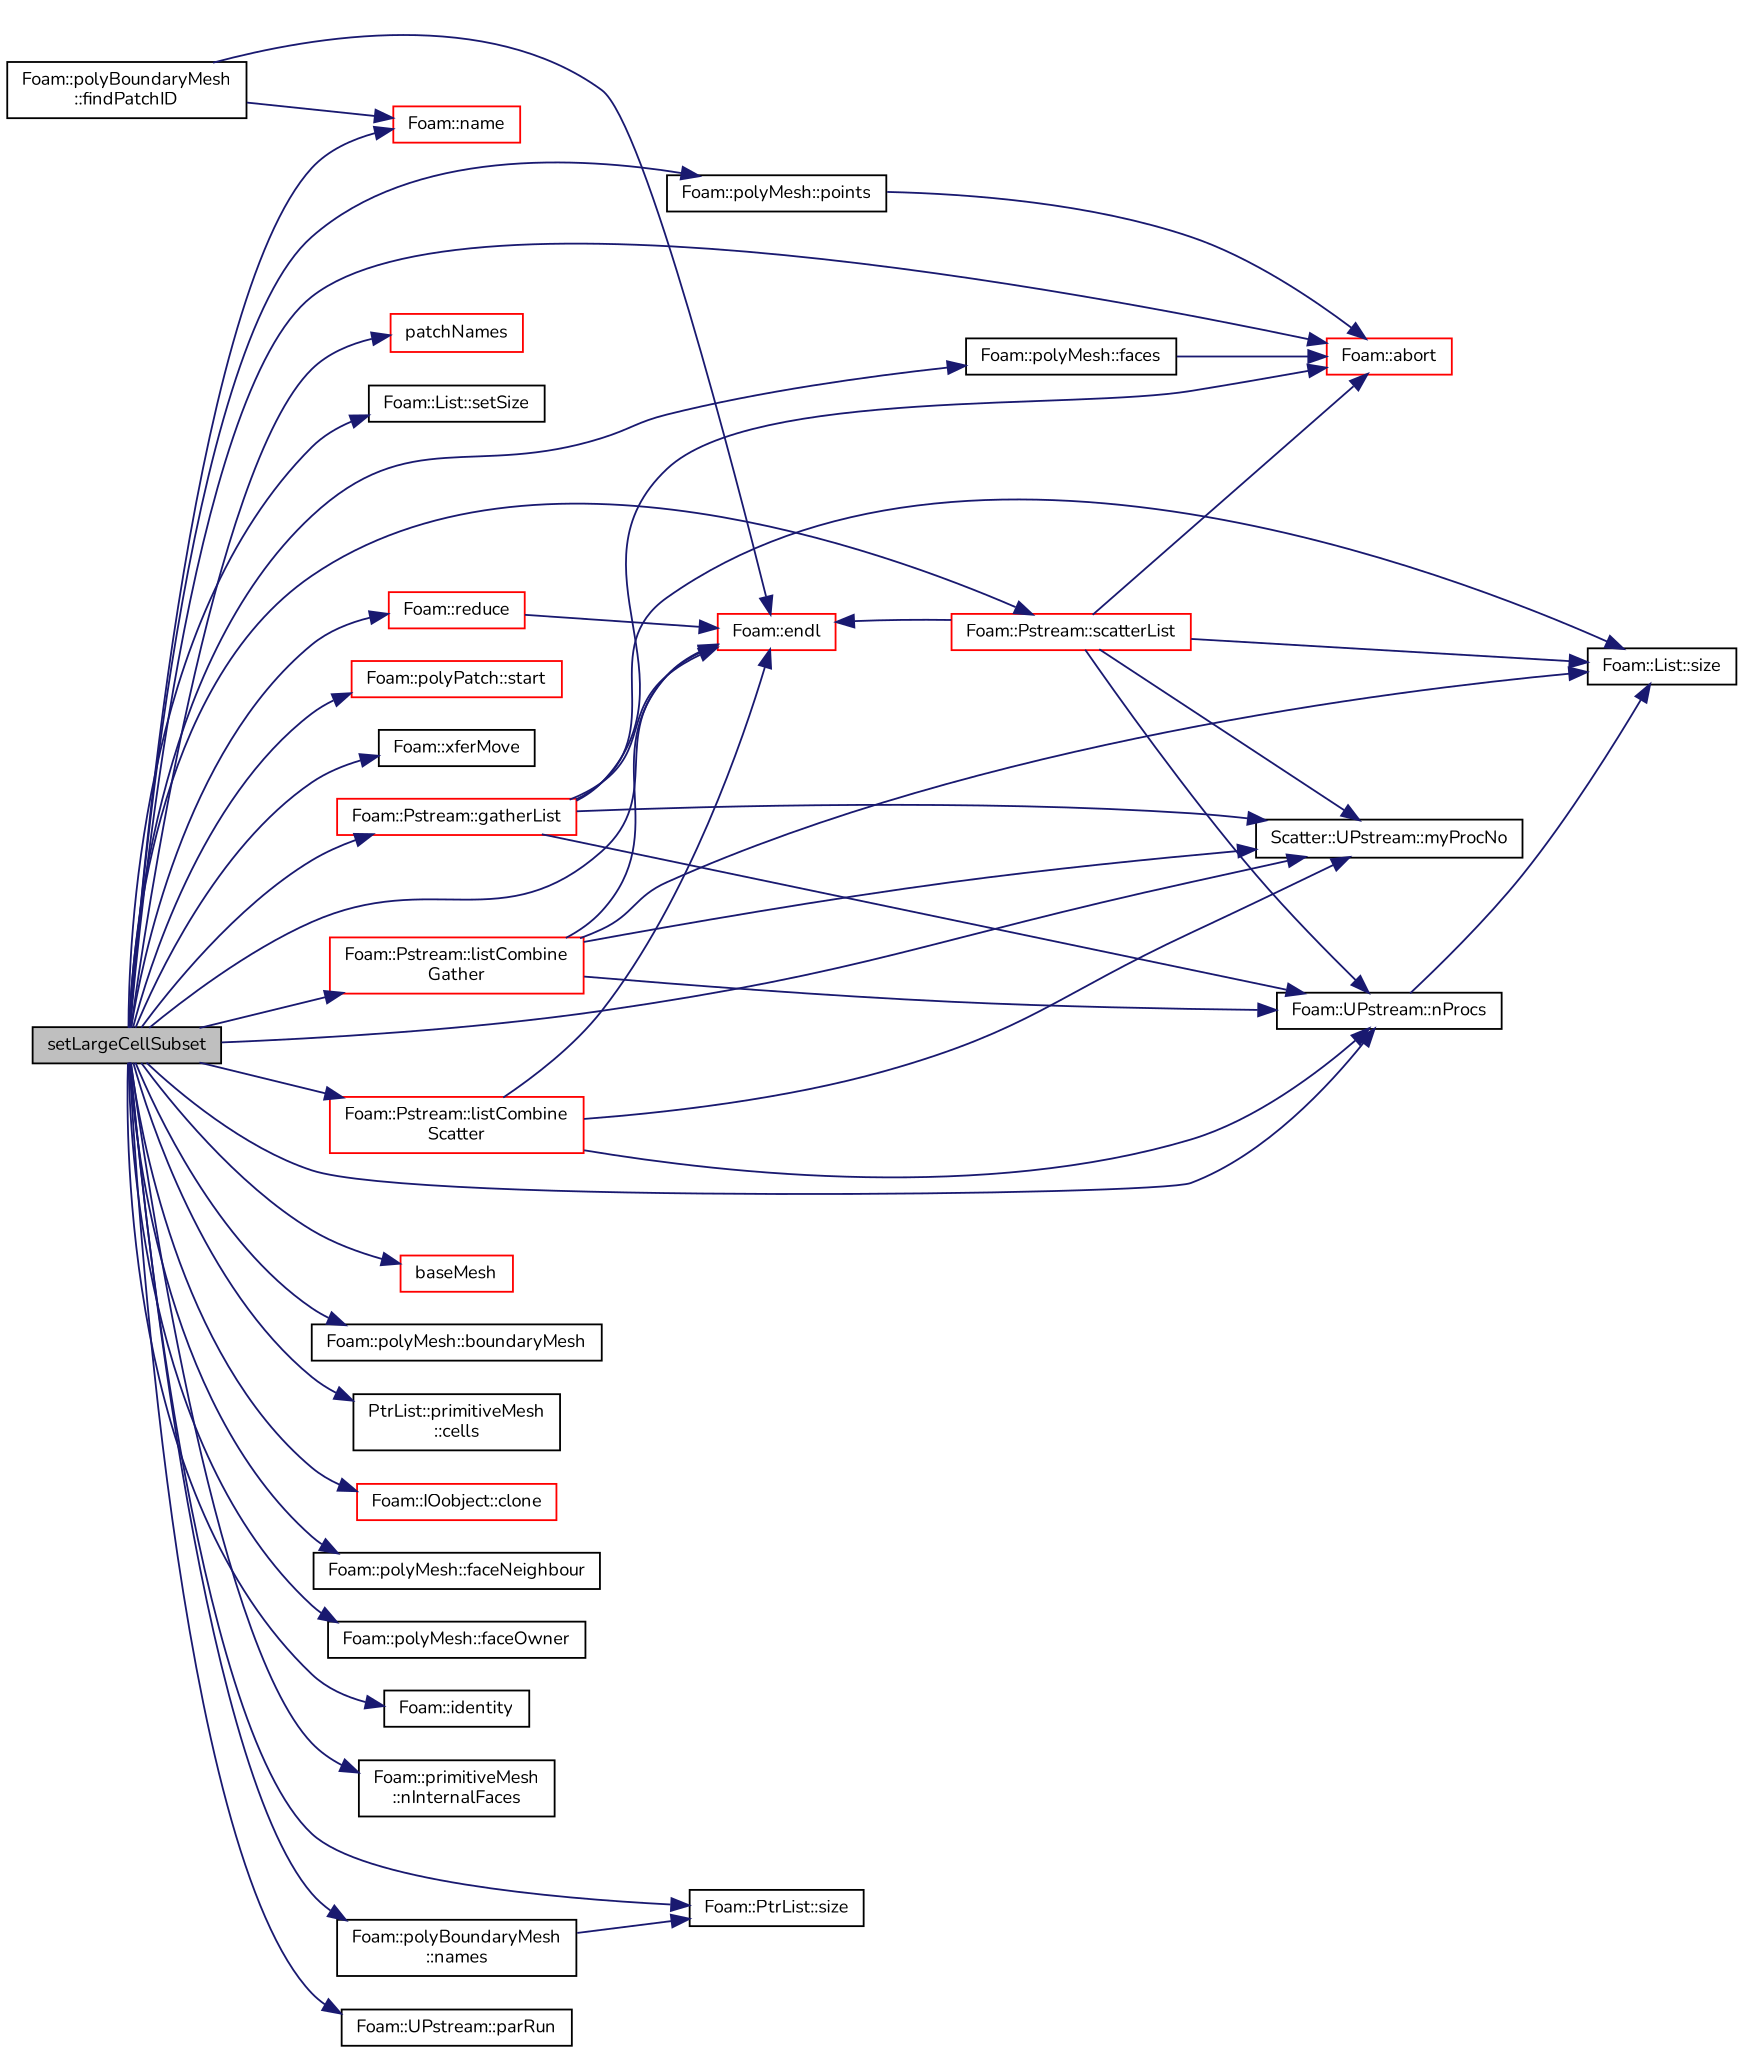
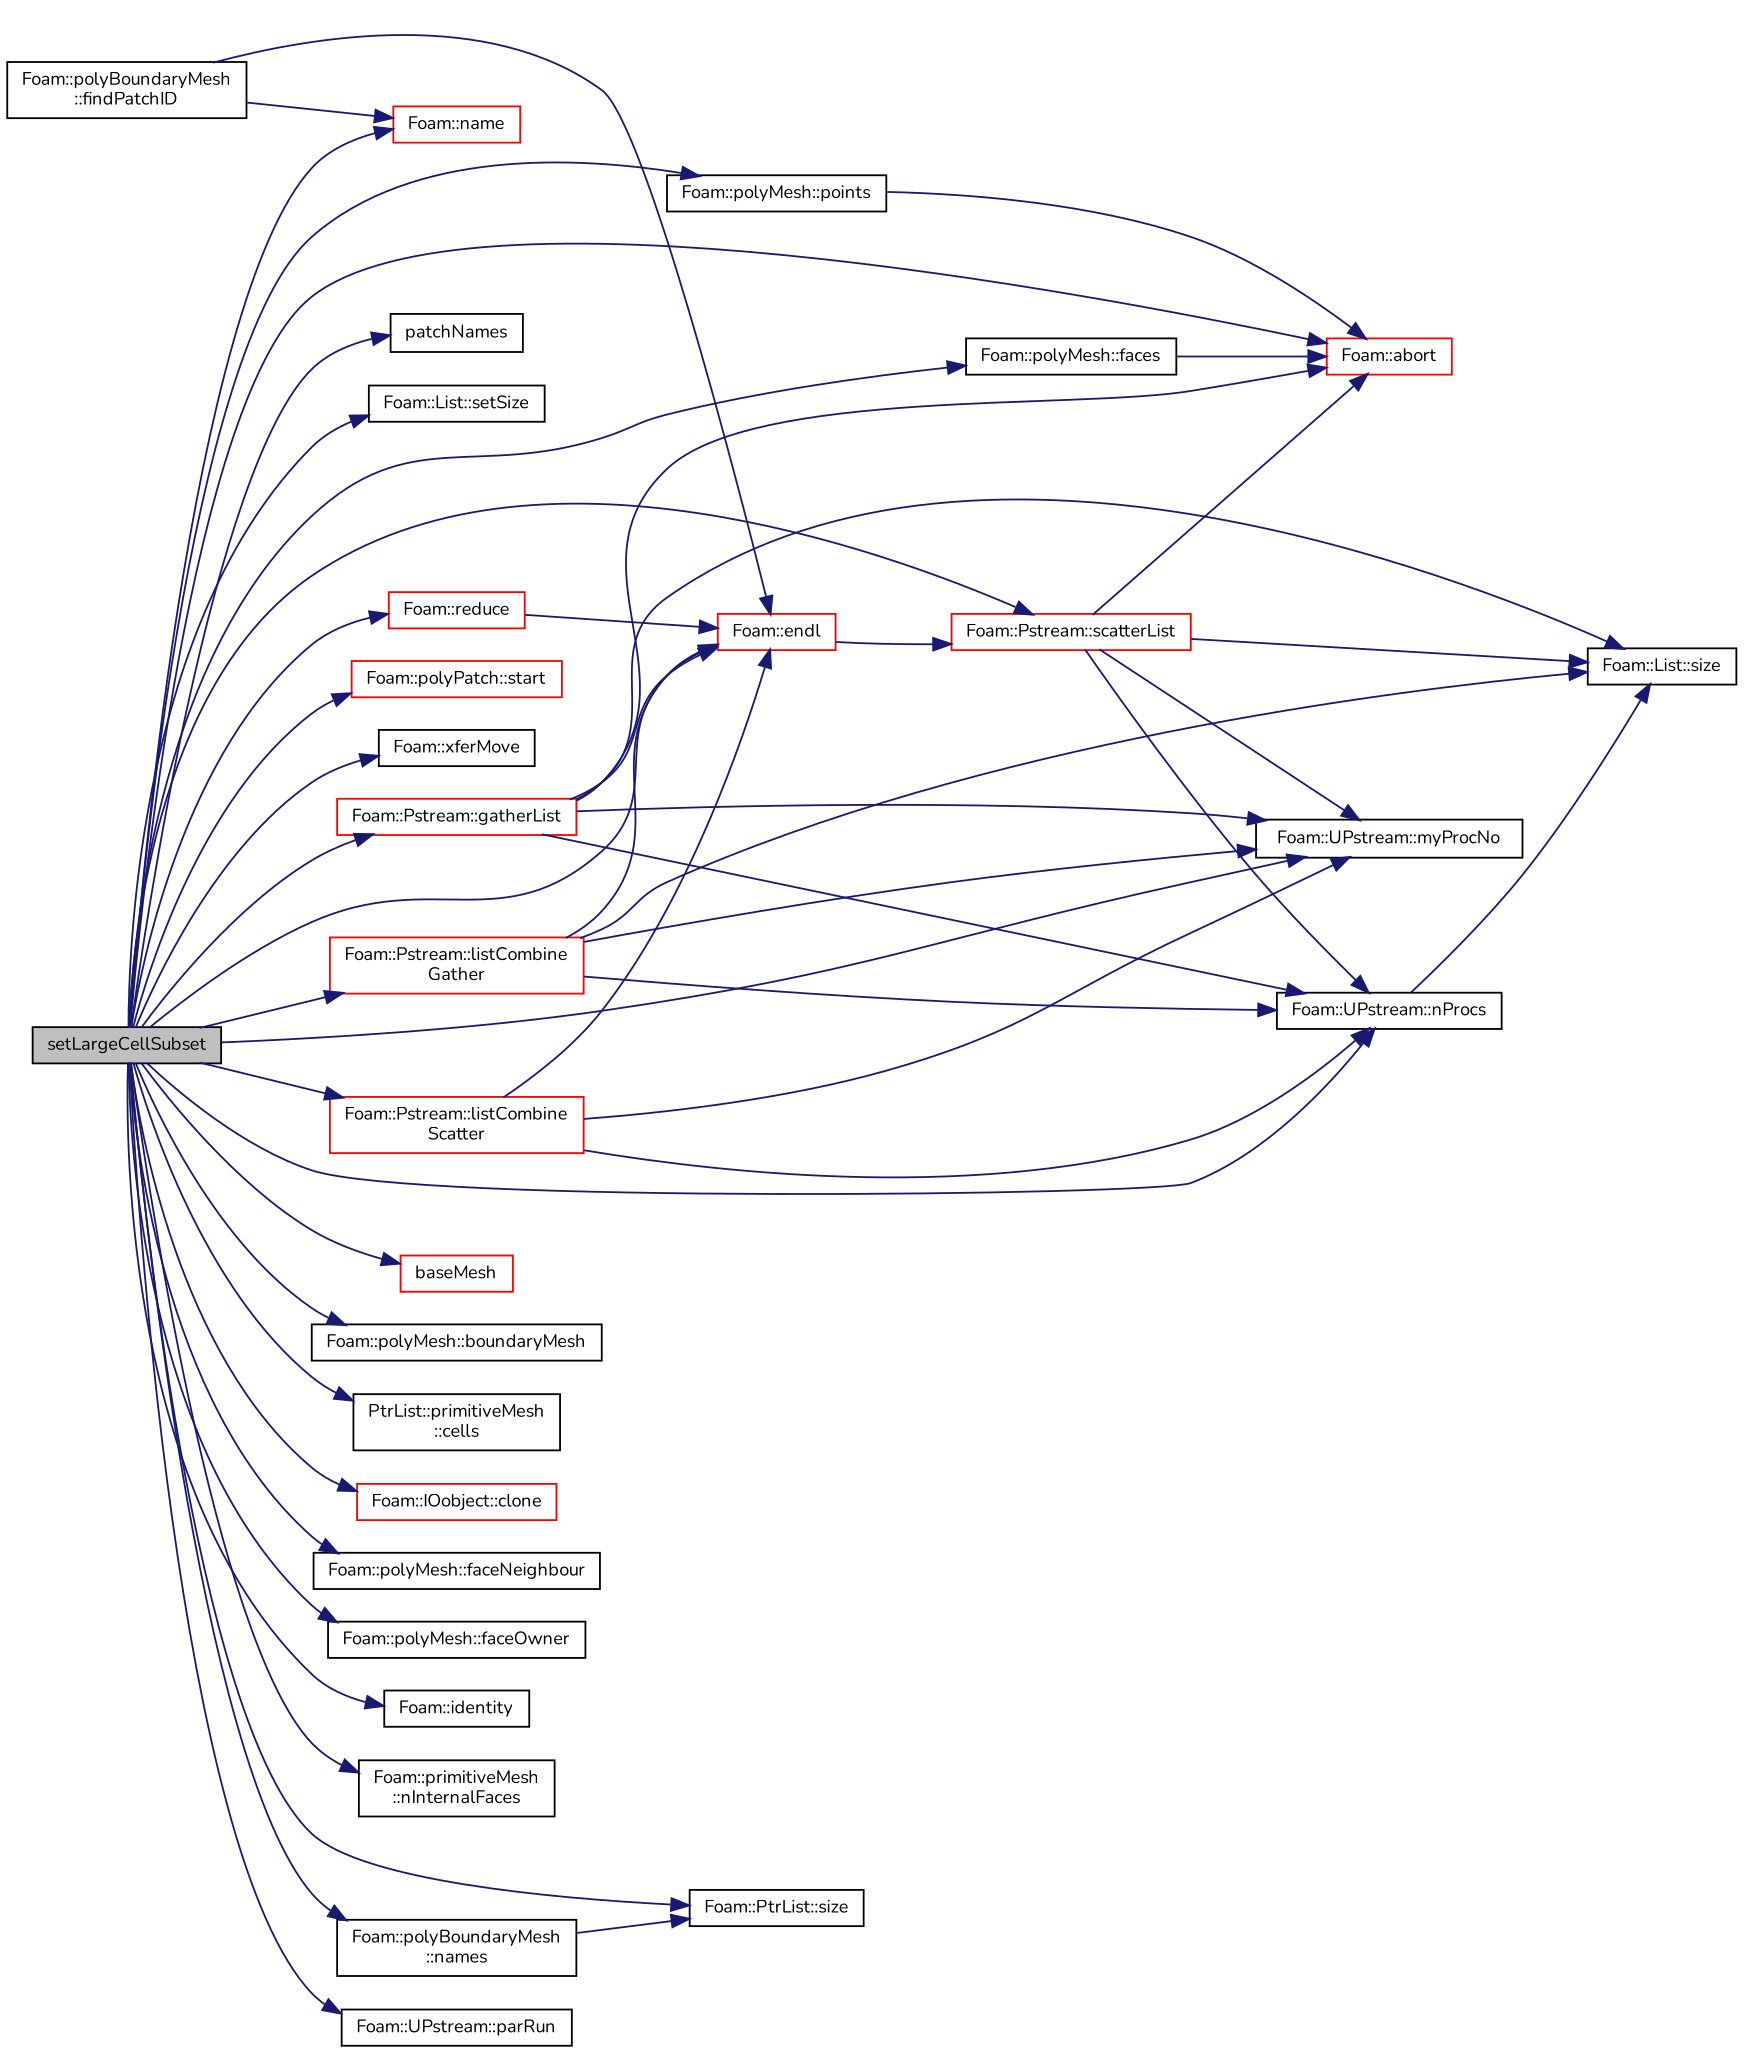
(457, 333) -> (457, 333)
(903, 620) -> (884, 644)
(1389, 839) -> (1389, 839)
